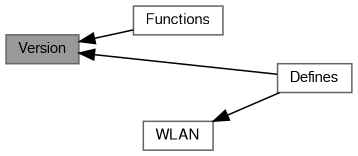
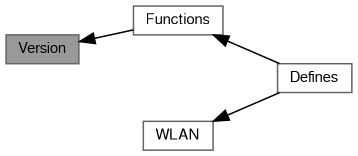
(186, 64) -> (253, 52)
